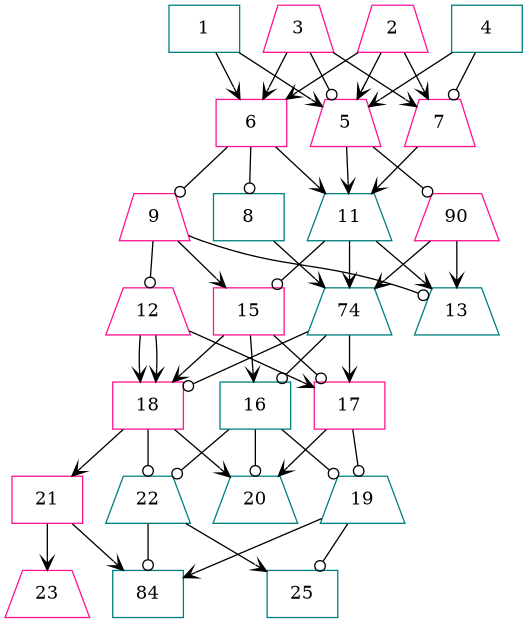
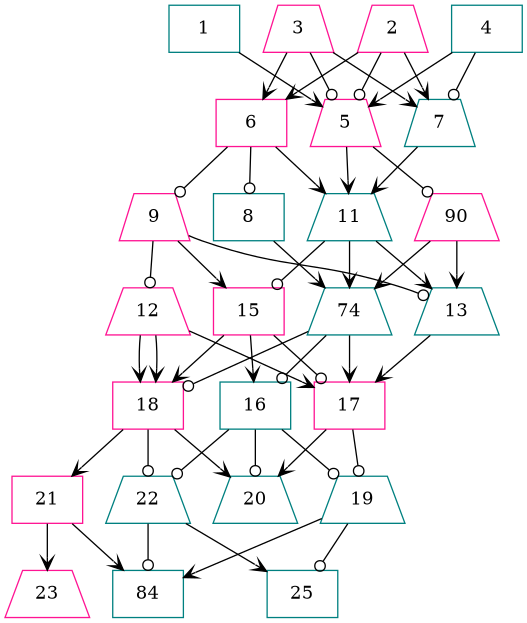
(373, 69) -> (373, 69)
(225, 70) -> none
(440, 123) -> (440, 123)
none -> (408, 354)
